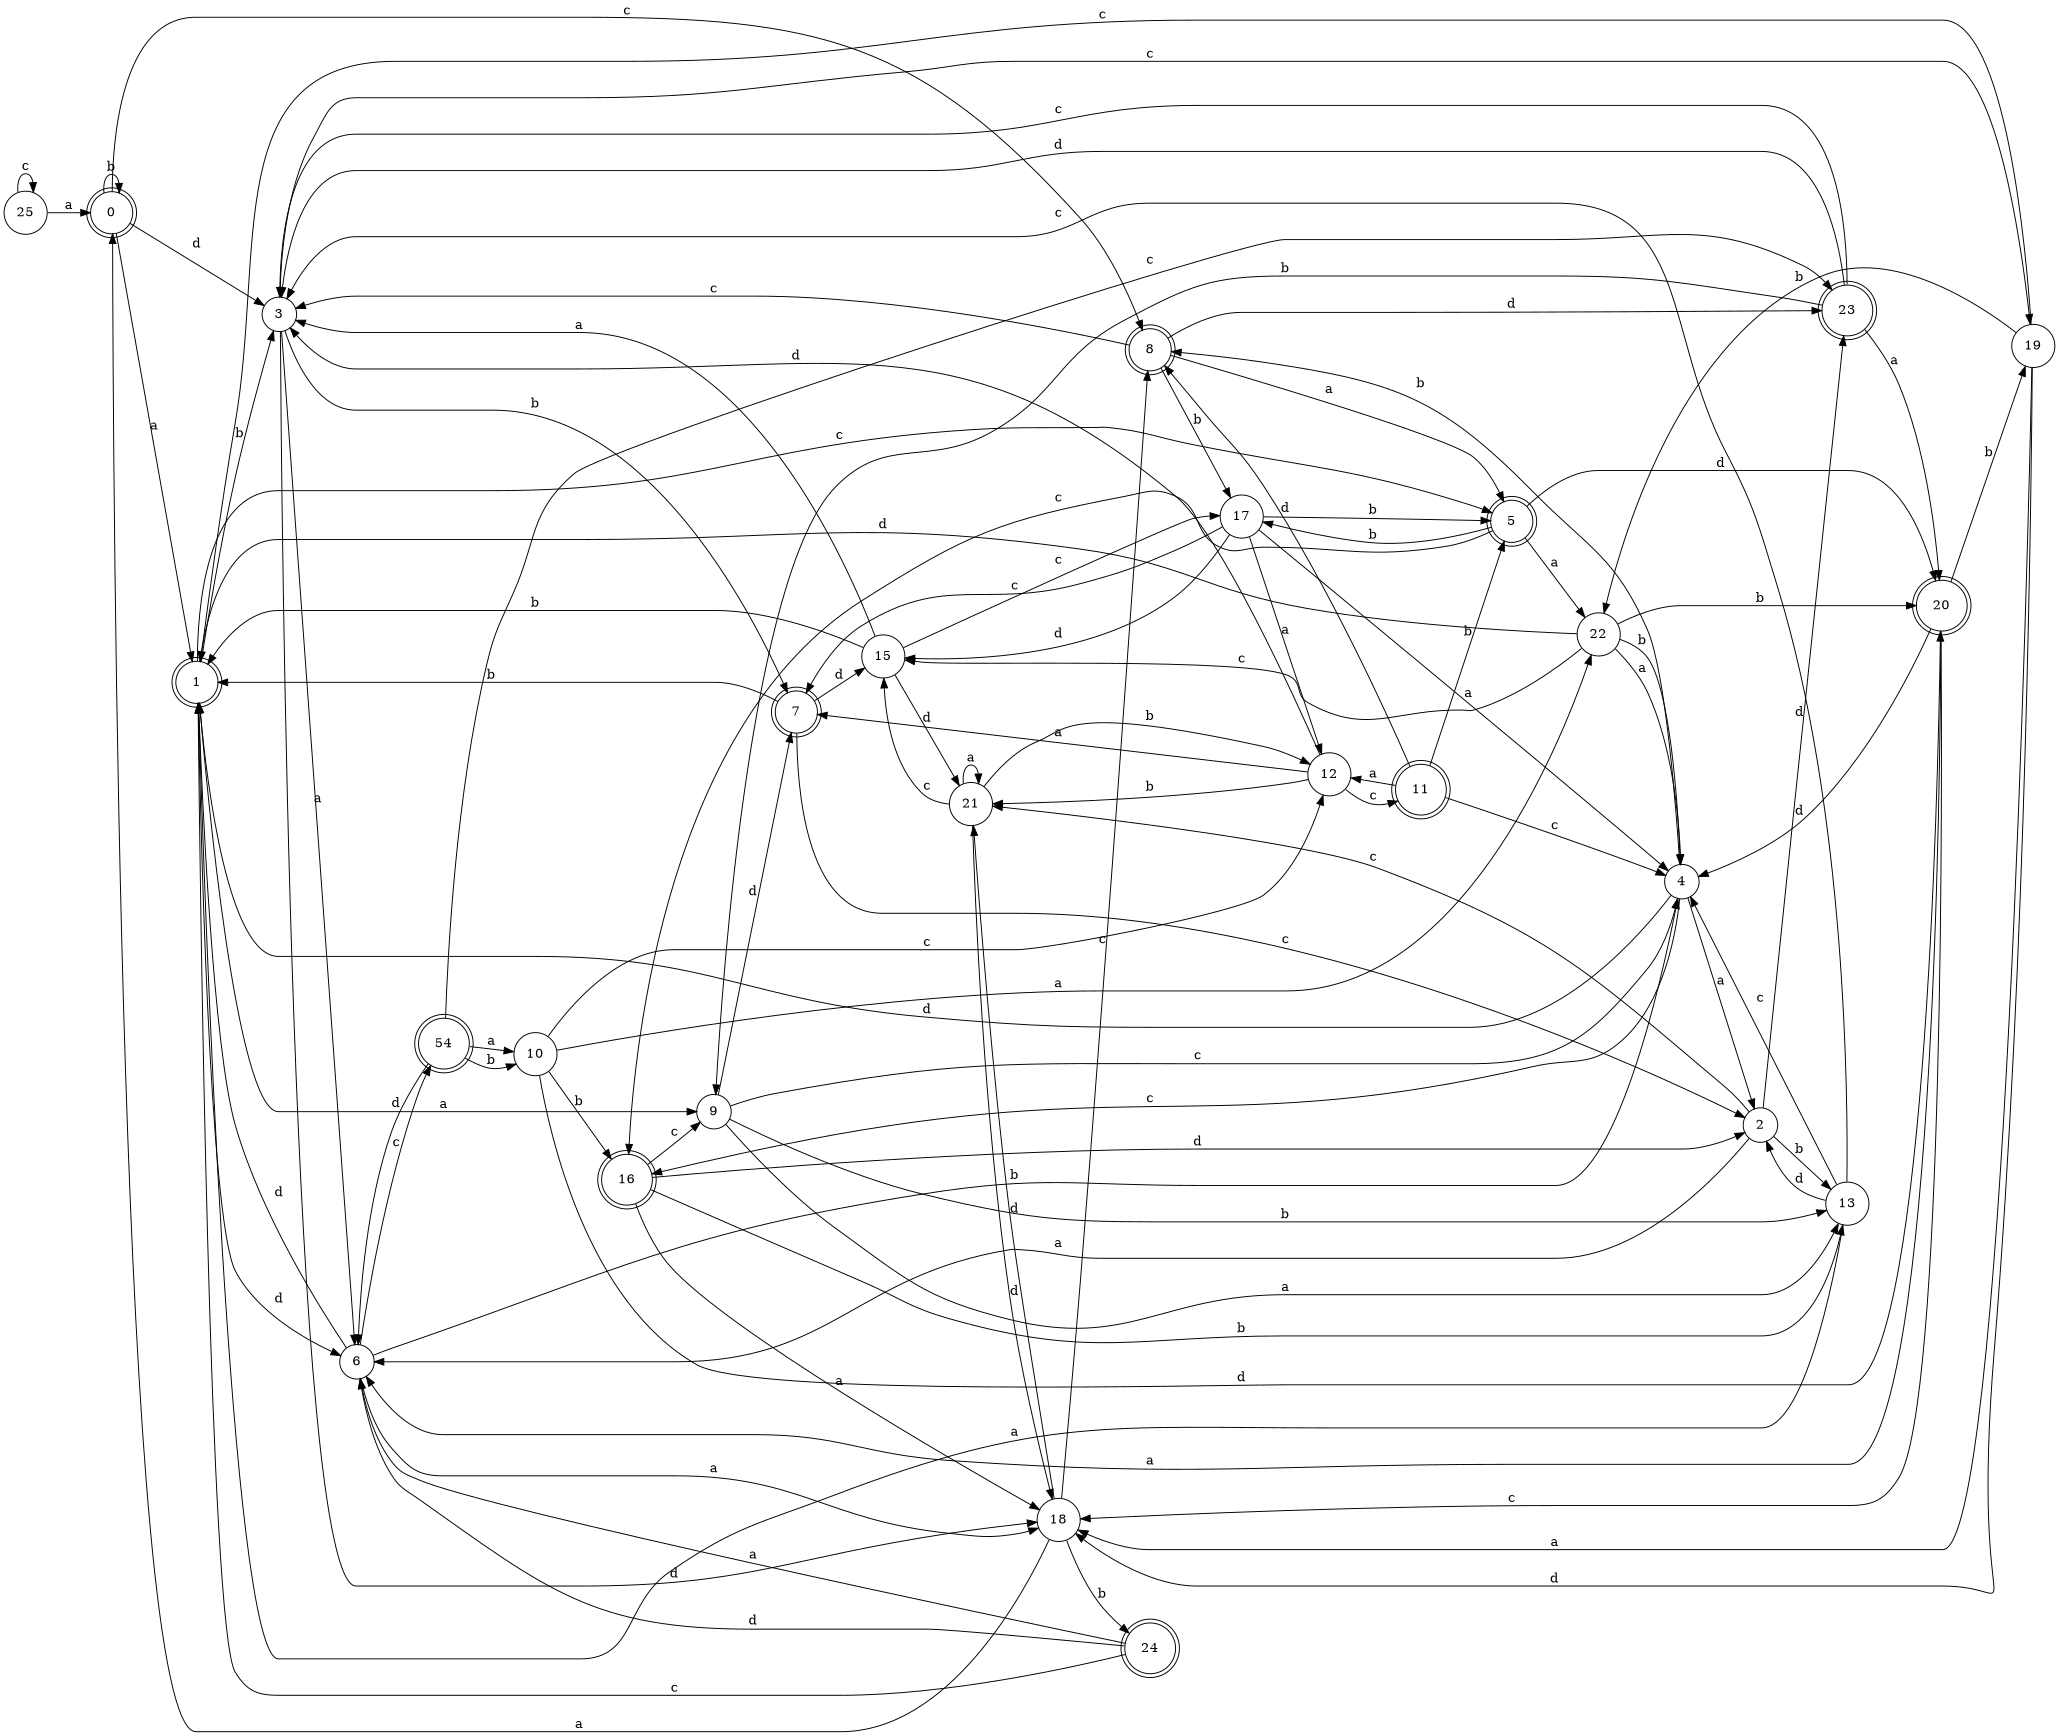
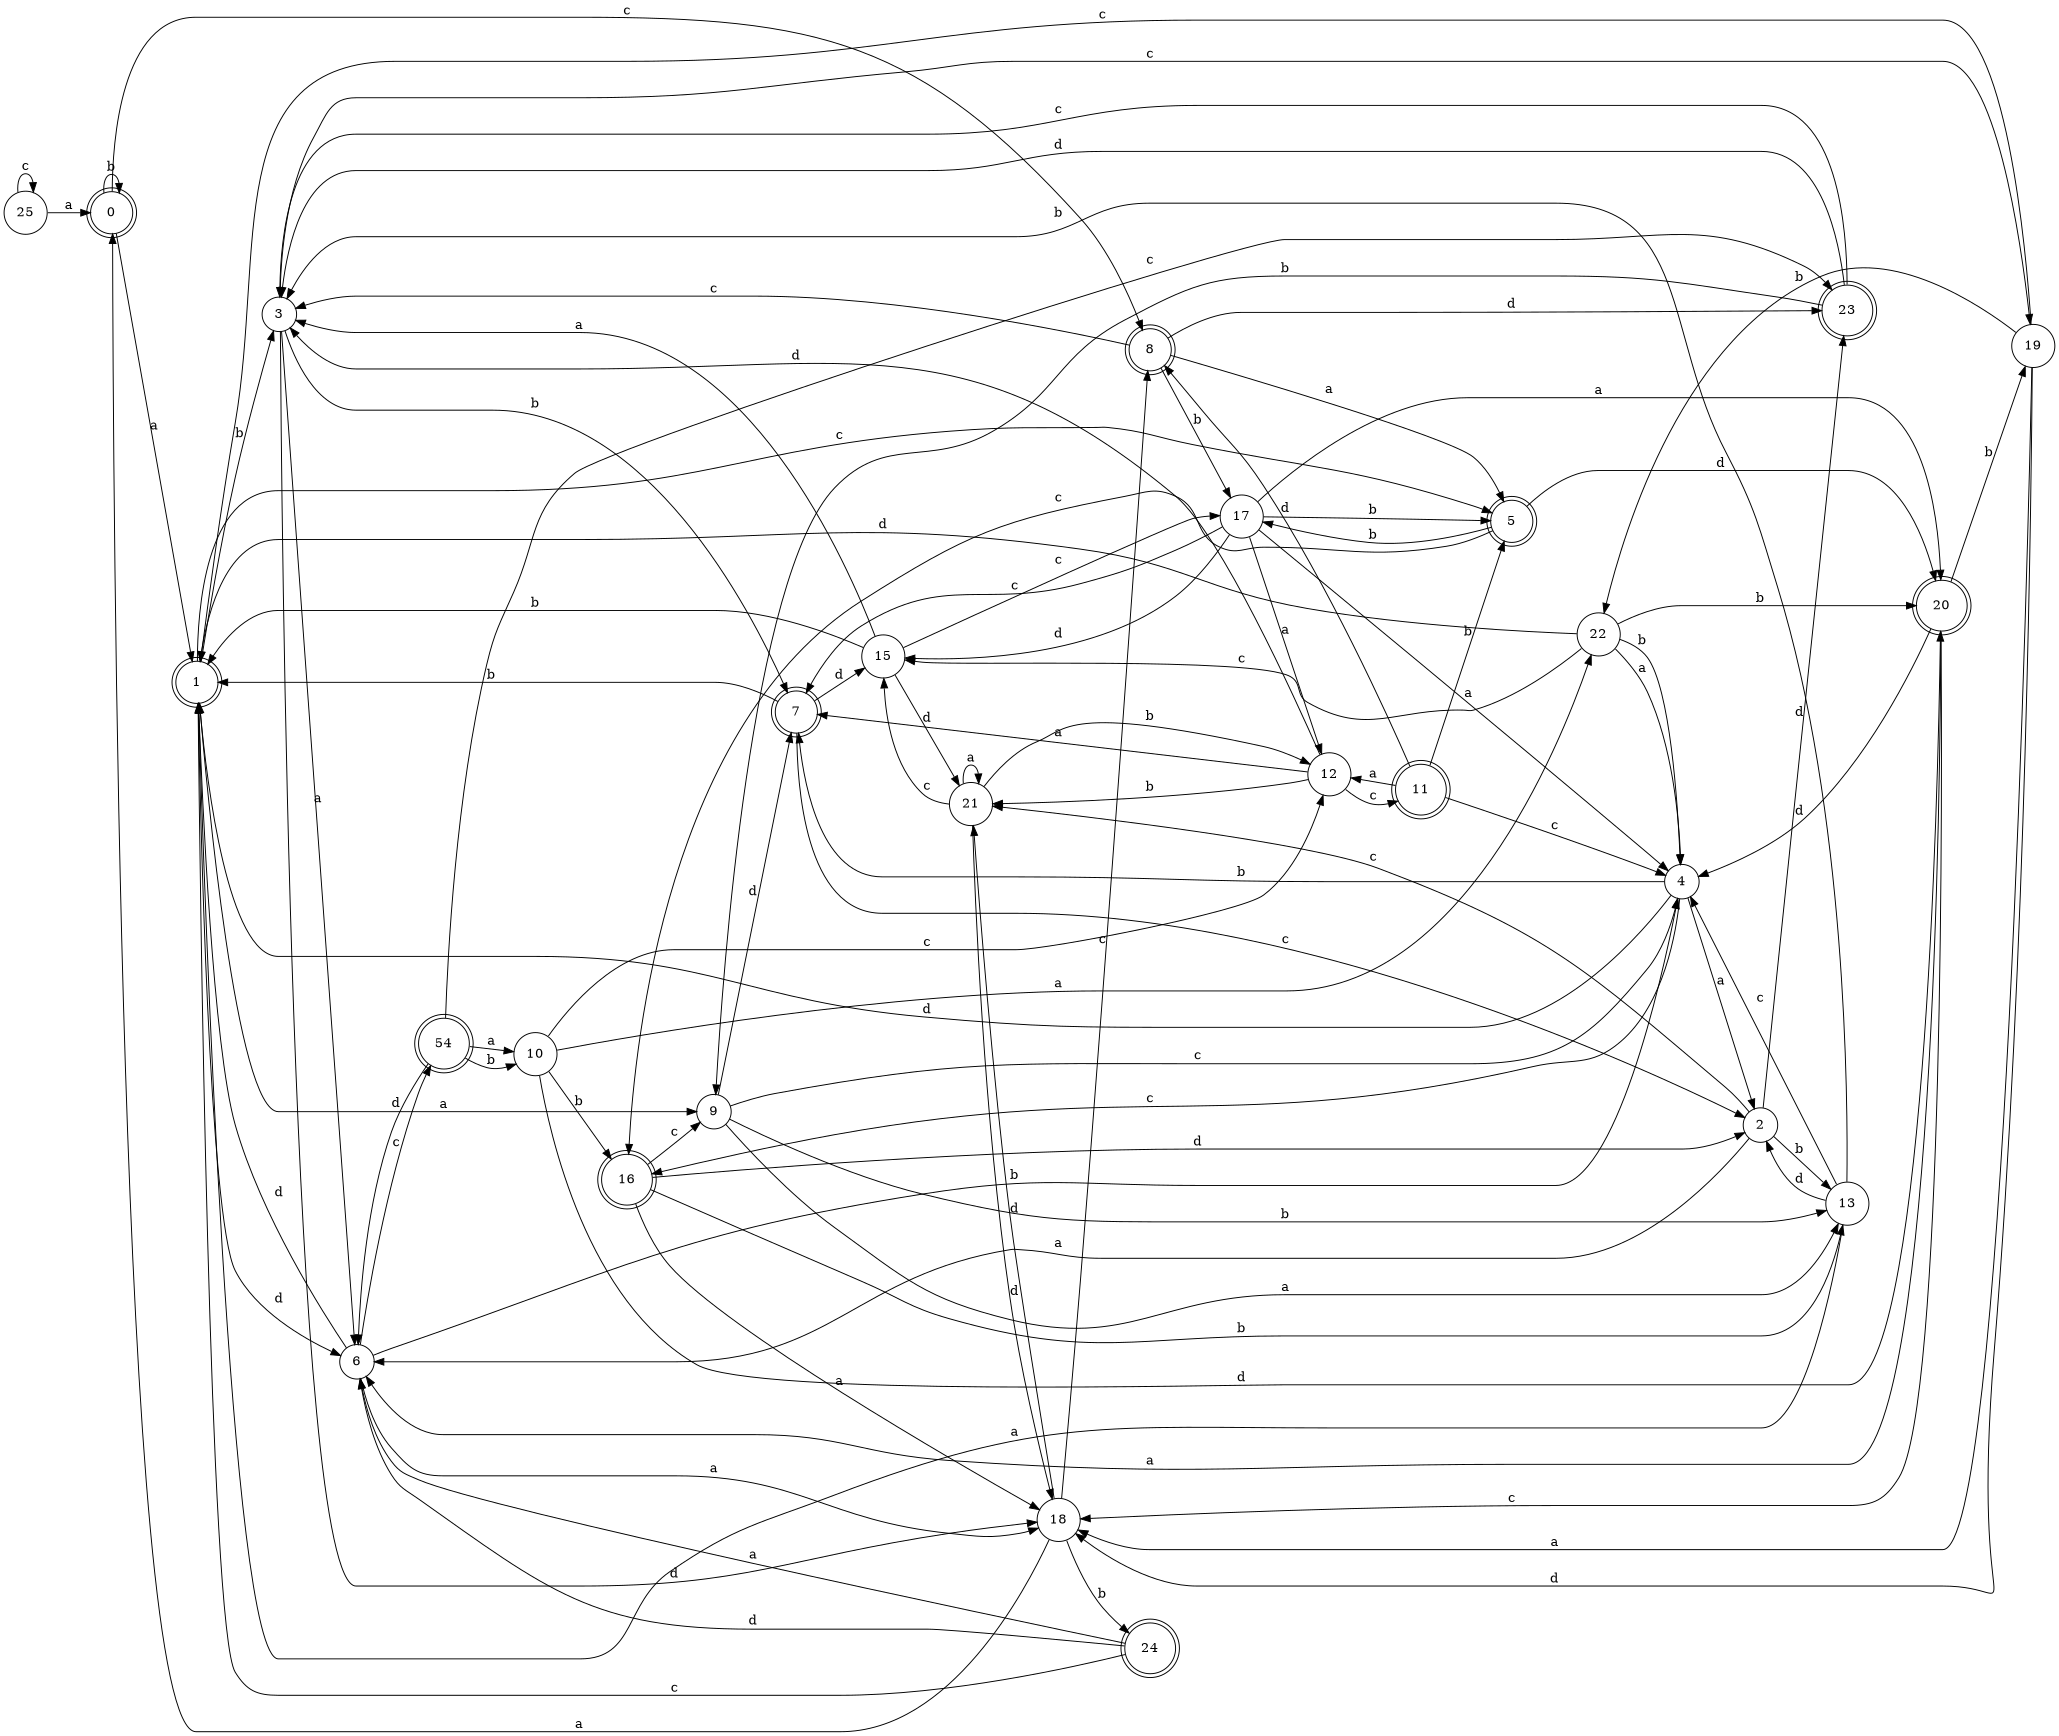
(1059, 213) -> (1059, 213)
(193, 262) -> none
(1918, 444) -> (1645, 398)
(1543, 502) -> (1188, 880)
(1552, 574) -> none
